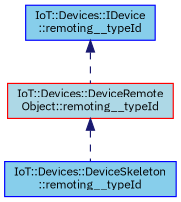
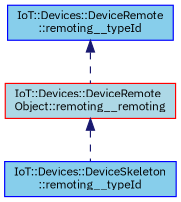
(90, 23) -> (90, 23)
(90, 101) -> (90, 101)
